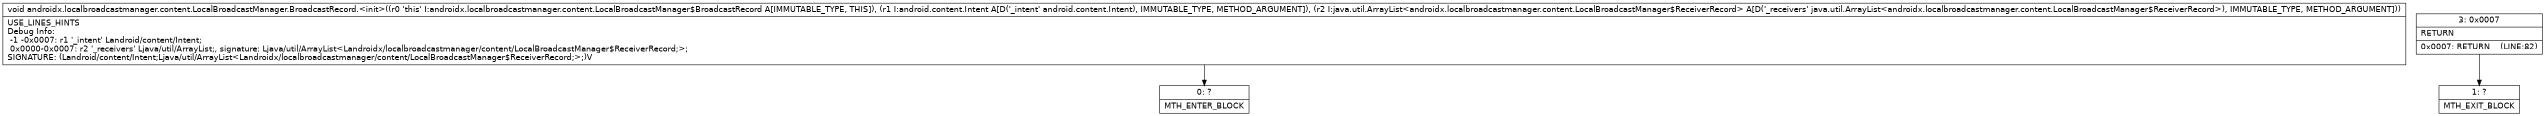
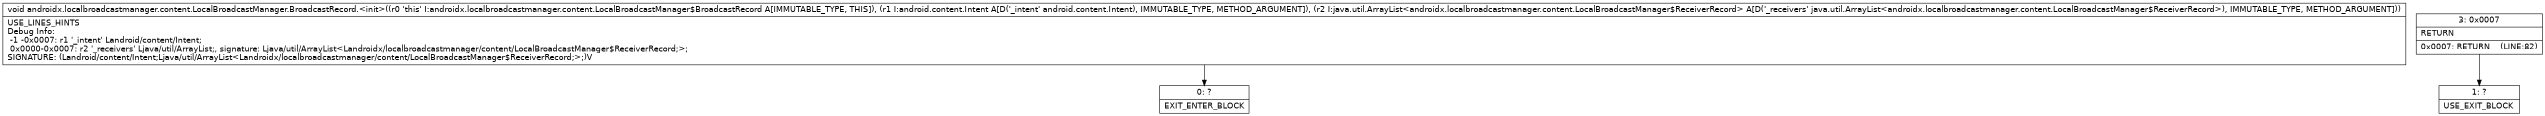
(1204, 106) -> (1204, 106)
(2479, 106) -> (2478, 106)
